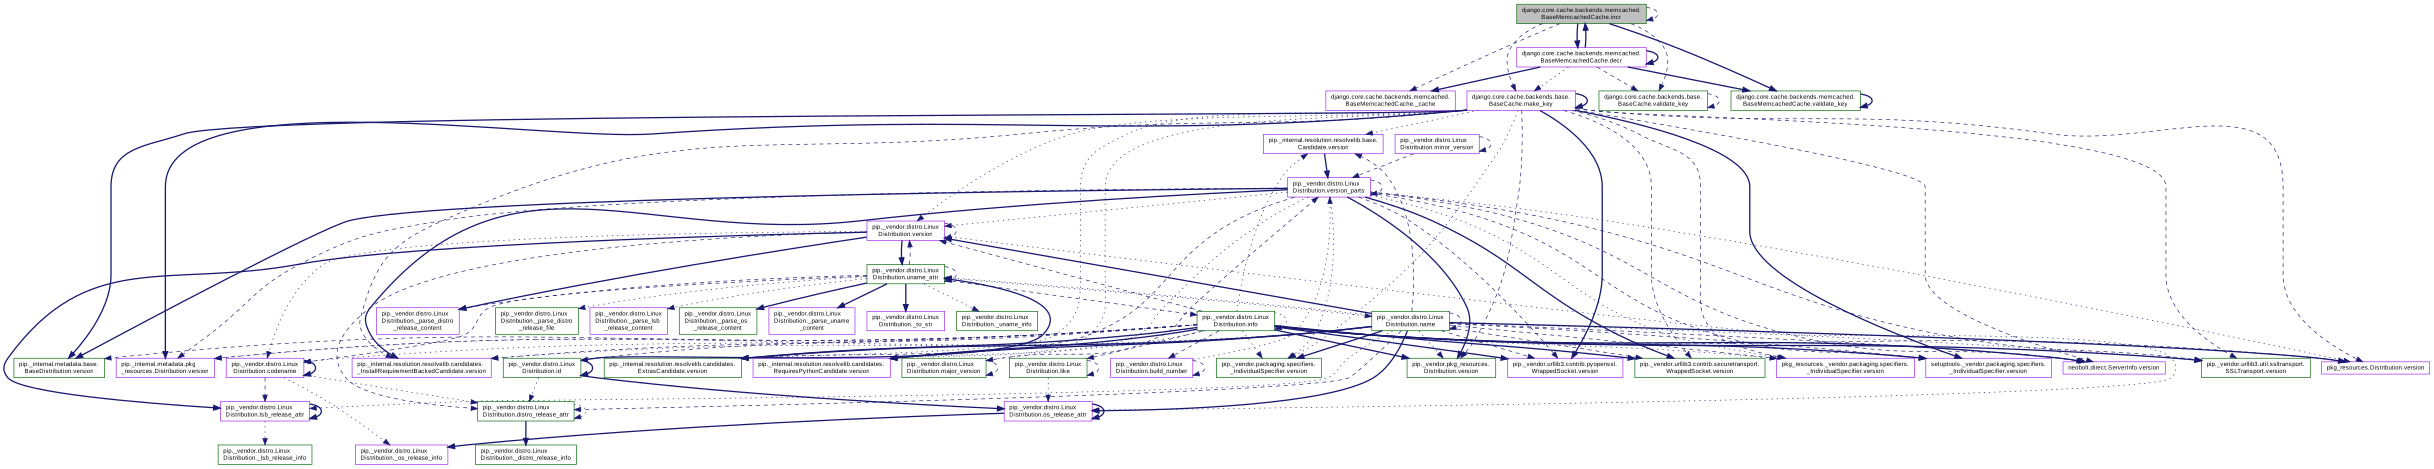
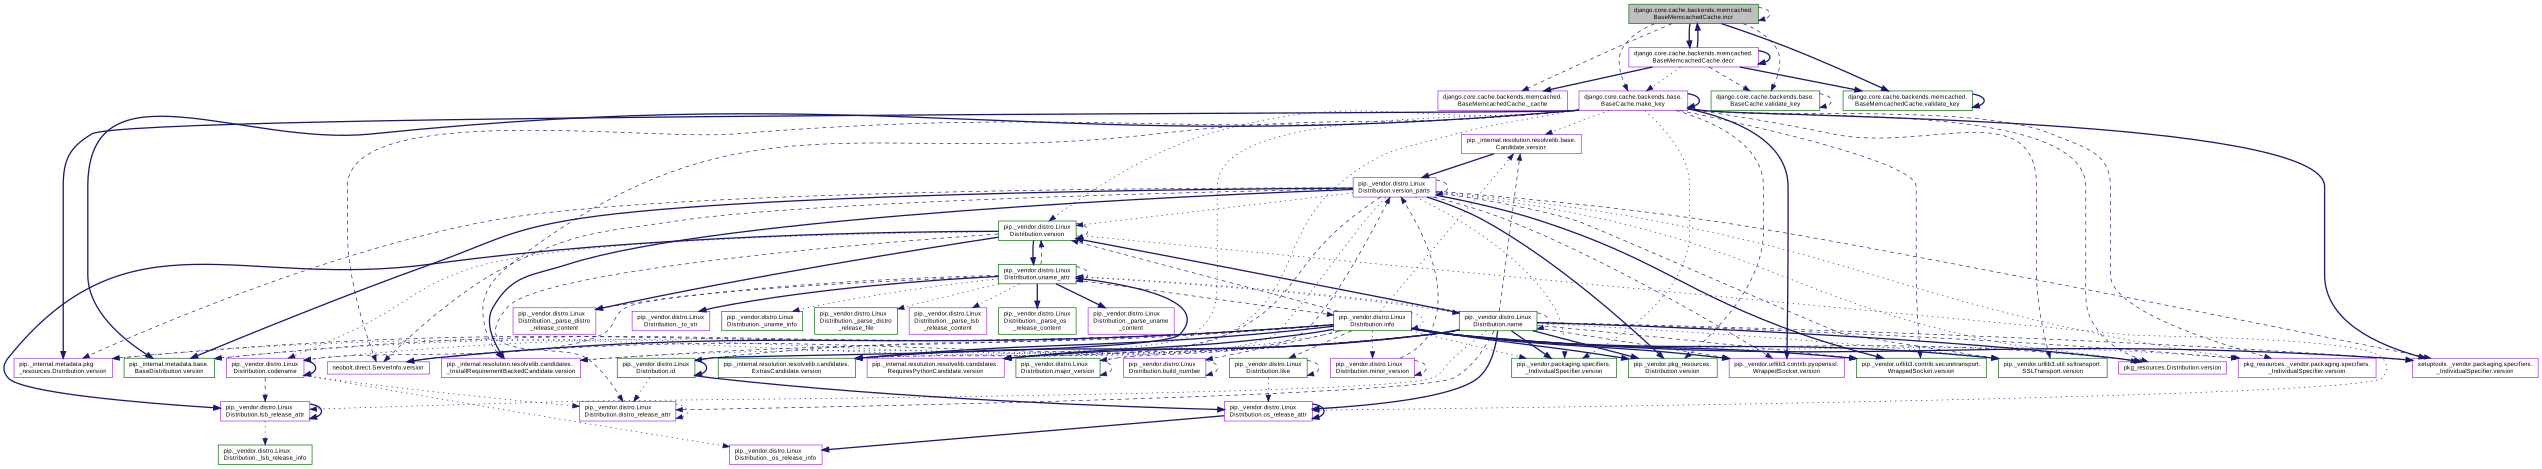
(906, 231) -> (1037, 231)
(1304, 320) -> none
(1429, 342) -> (1557, 337)
none -> (1373, 345)
none -> (840, 347)
(526, 411) -> (628, 411)
(526, 455) -> none
